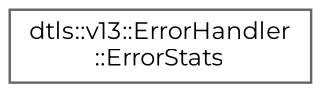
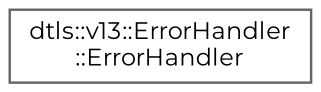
(160, 46) -> (160, 46)
